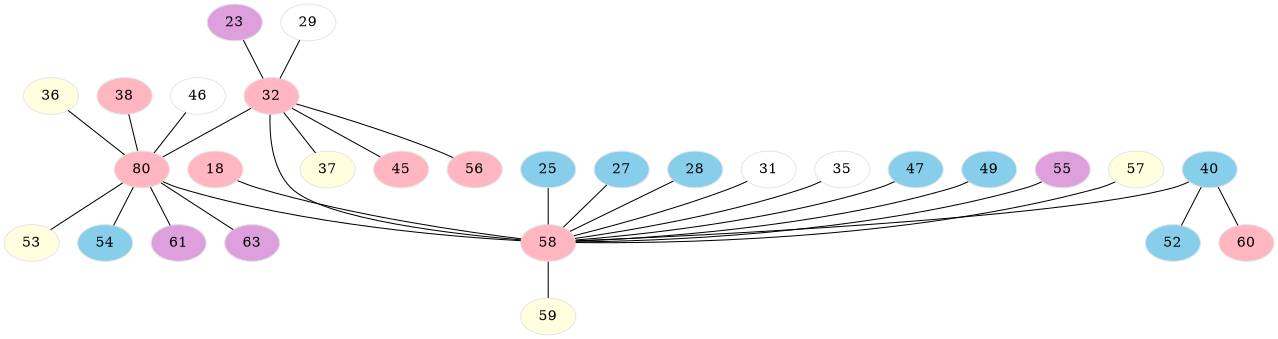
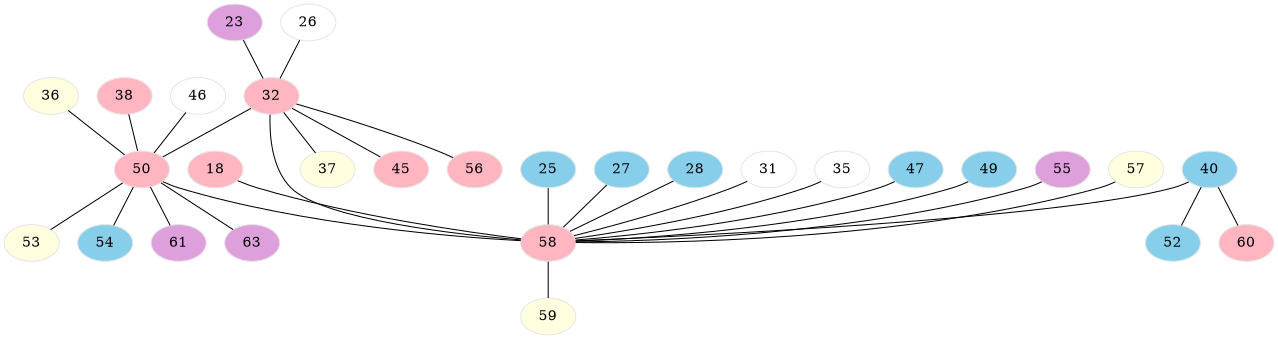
(308, 22) -> (308, 22)
(142, 169) -> (142, 169)
